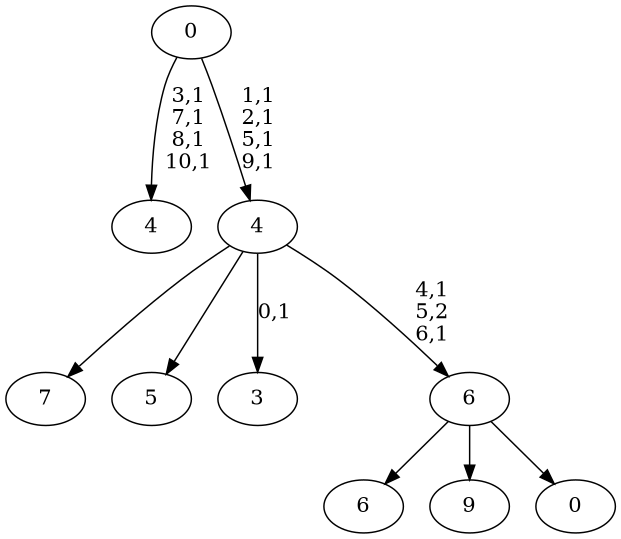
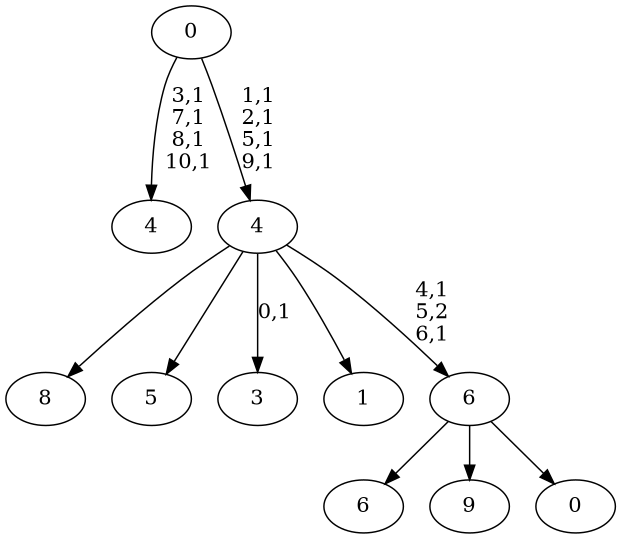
(46, 399) -> (46, 399)
none -> (364, 399)
